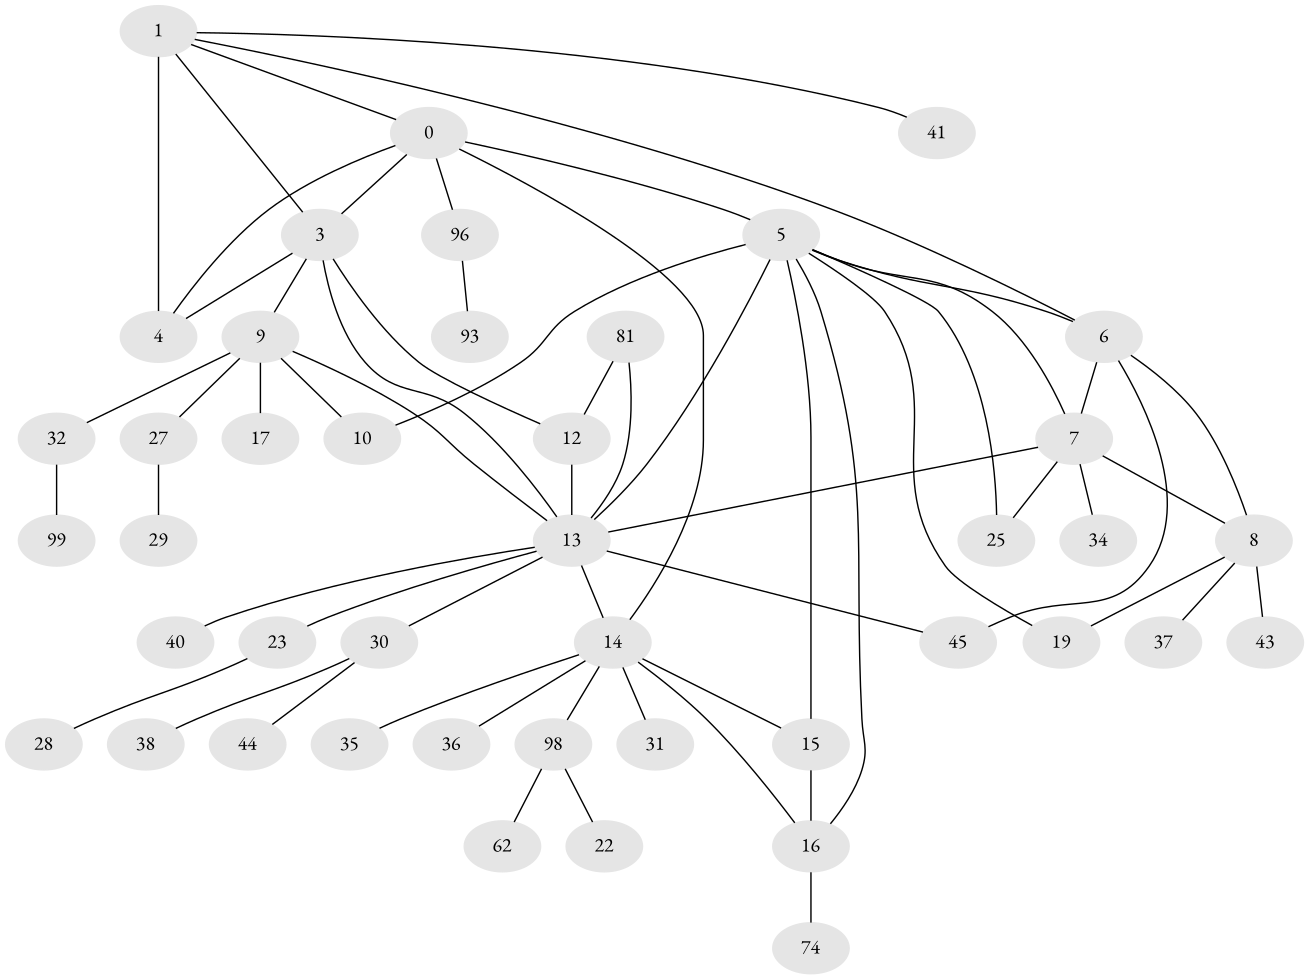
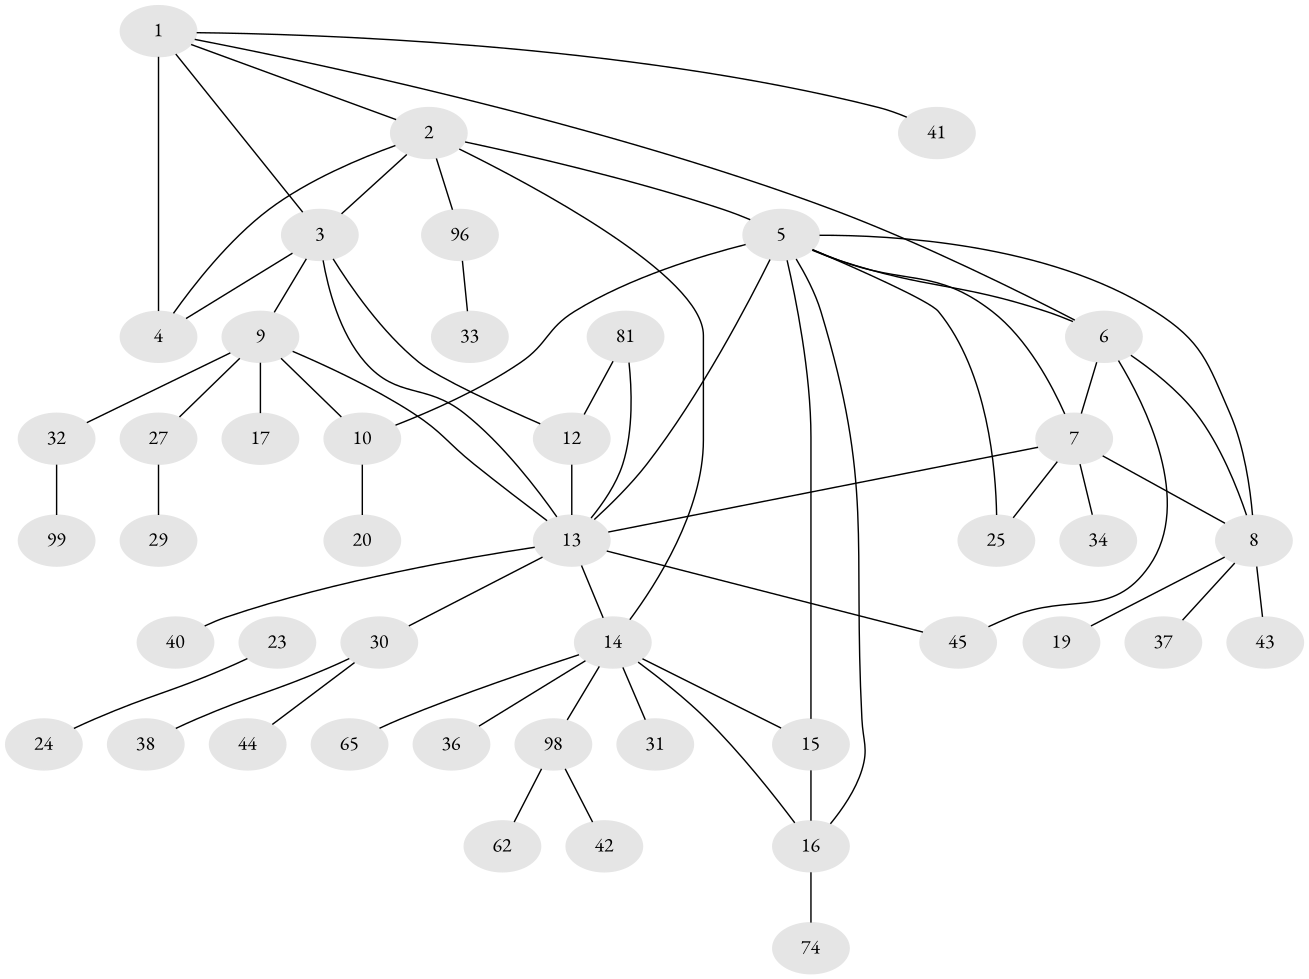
(429, 133) -> (429, 133)
(470, 337) -> (470, 337)
(914, 444) -> (1104, 285)
none -> (362, 541)
(421, 585) -> none
(44, 744) -> (44, 744)
(350, 744) -> (350, 744)
(604, 846) -> (604, 846)
